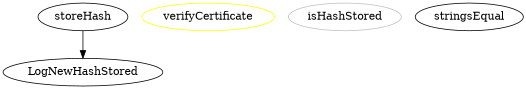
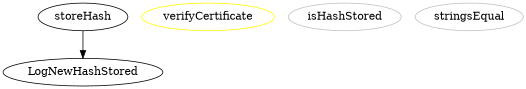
(469, 17) -> (469, 17)
